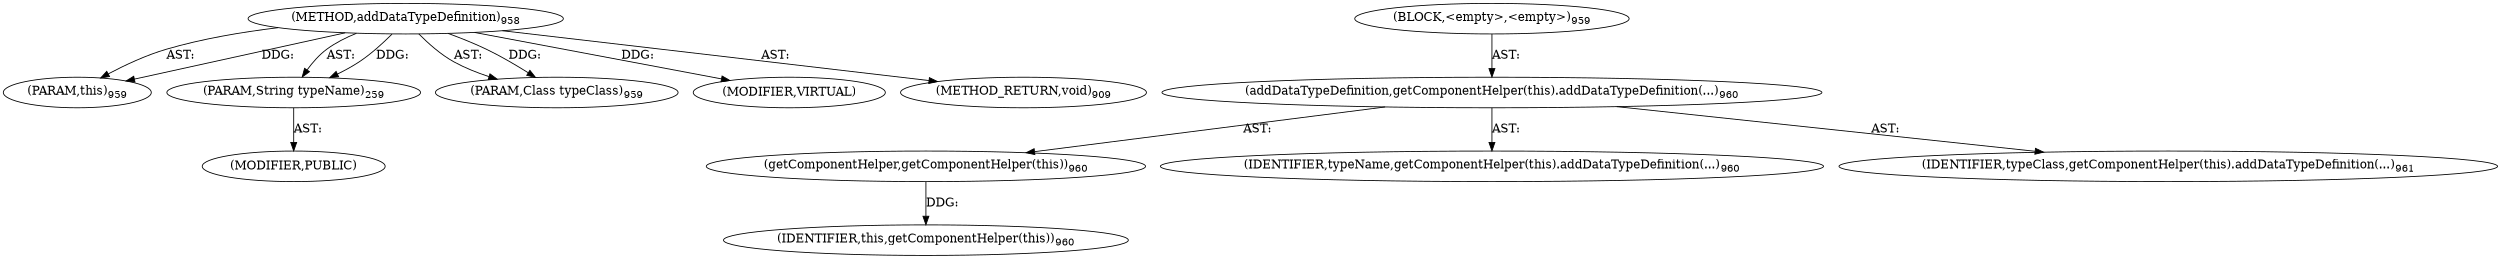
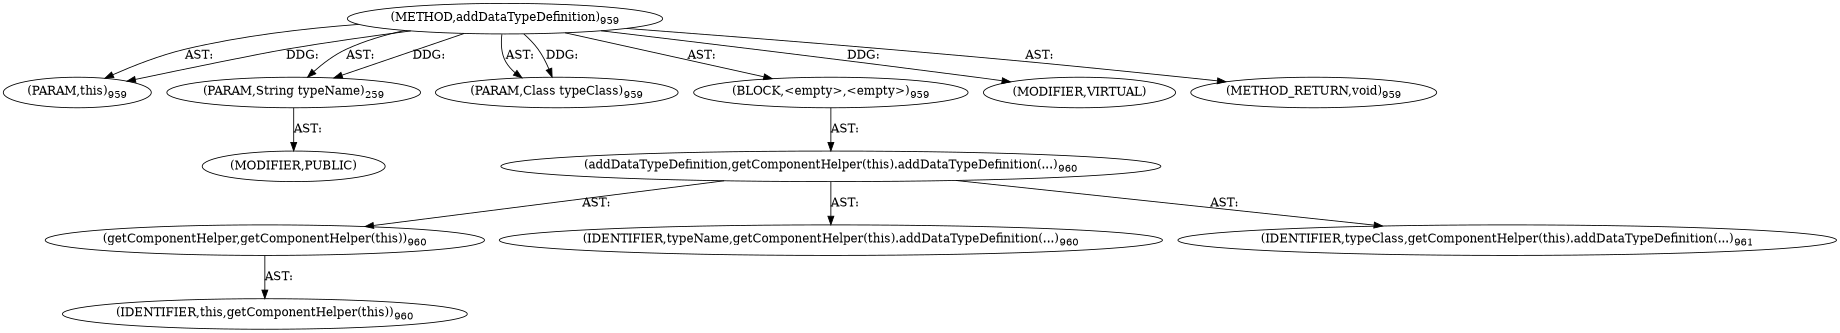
(511, 17) -> (610, 17)
none -> (664, 55)
(1102, 91) -> (1392, 91)
(944, 203) -> (281, 277)
